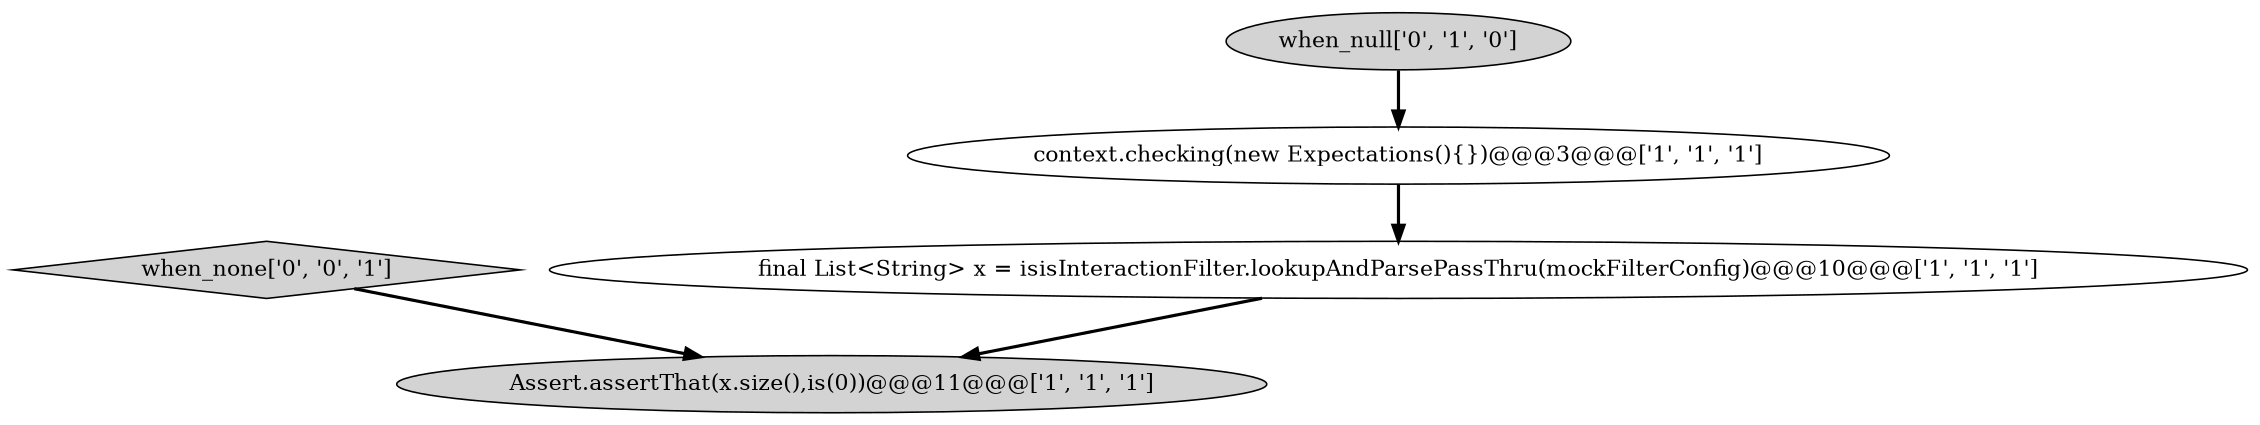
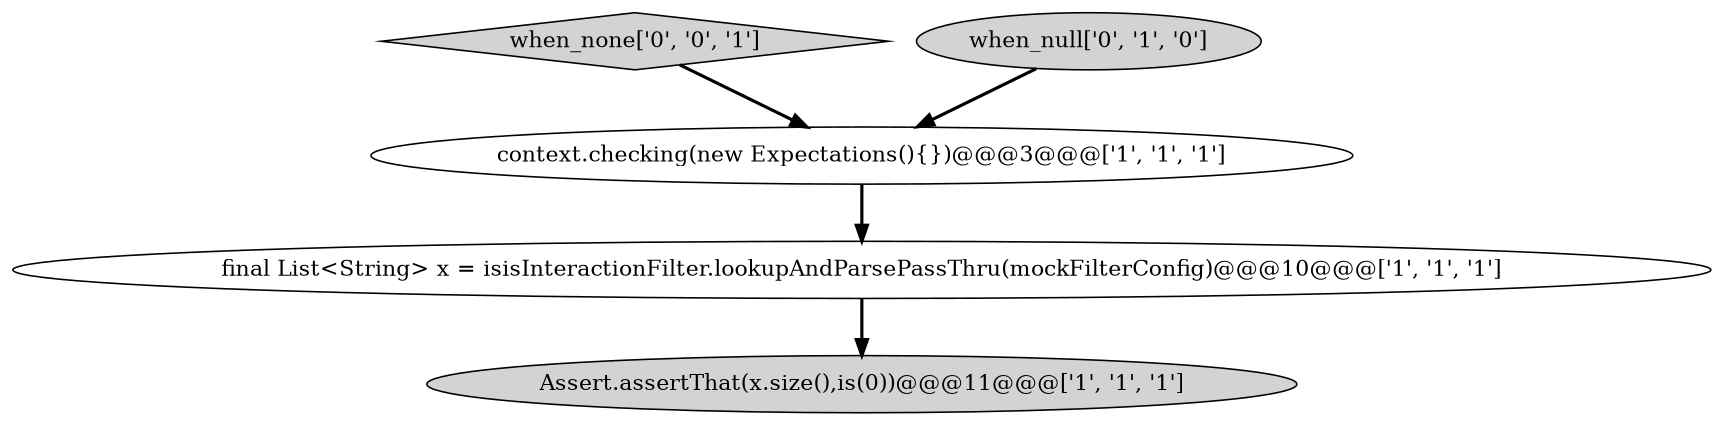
(520, 321) -> (736, 92)
